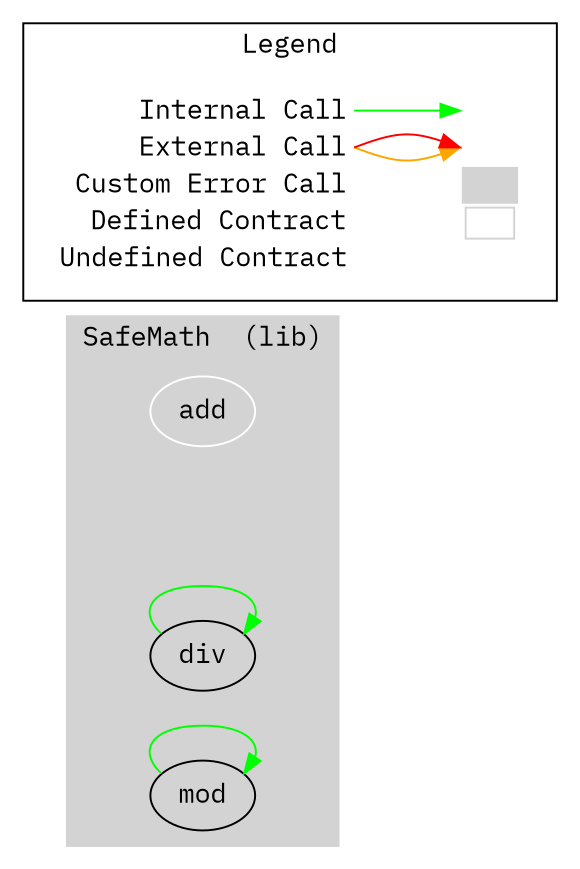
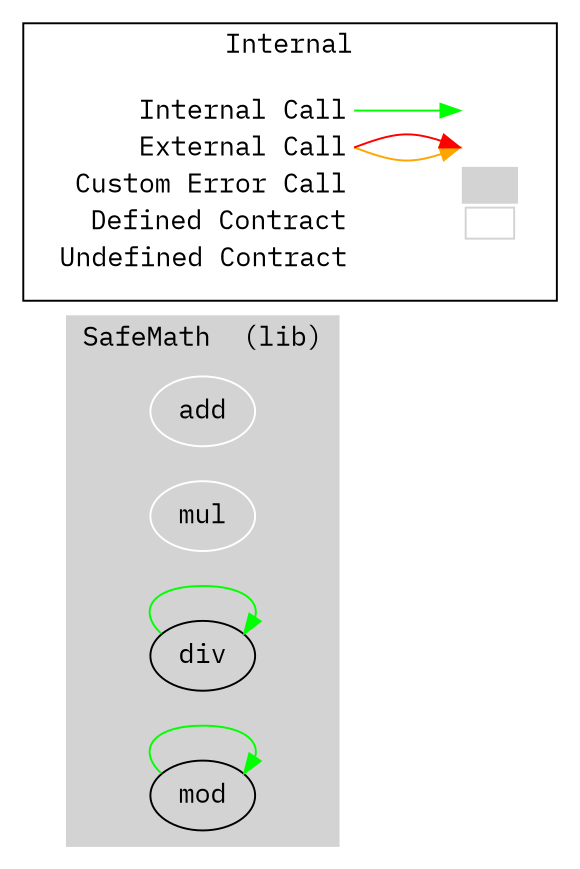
(290, 46) -> (290, 46)
none -> (203, 516)
